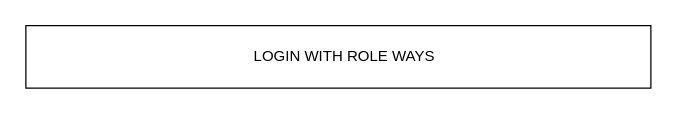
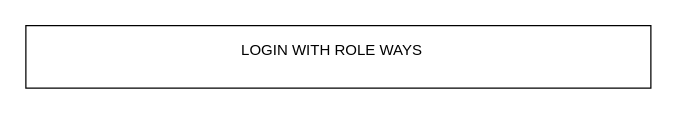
(344, 57) -> (332, 51)
